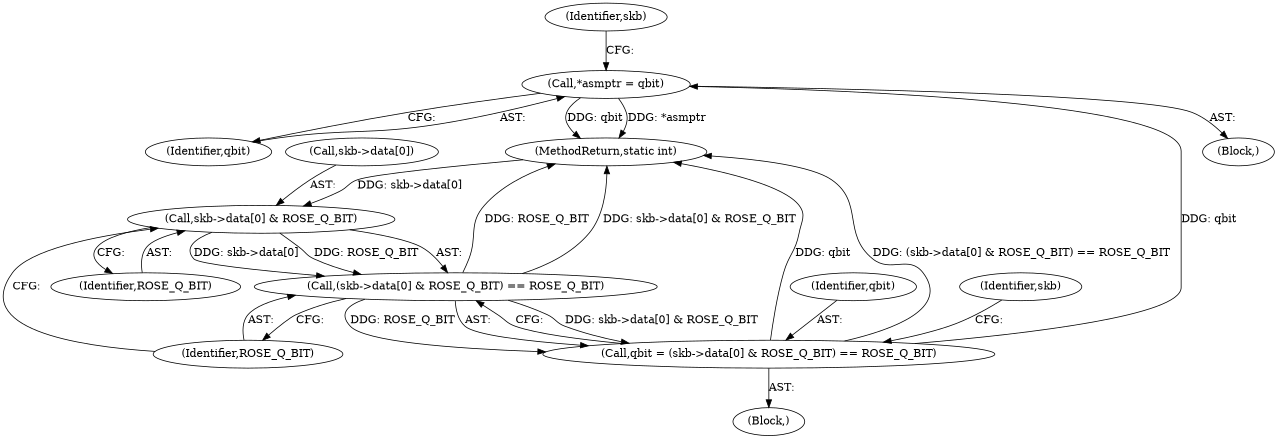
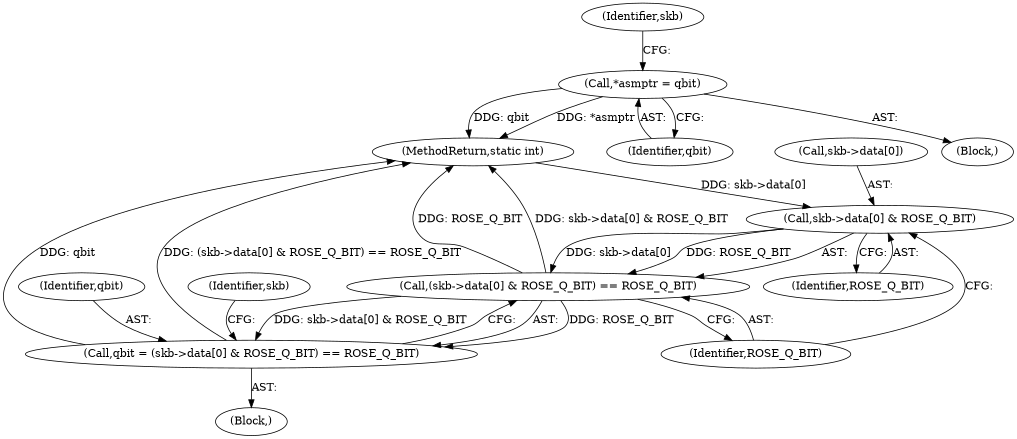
(1149, 128) -> none
